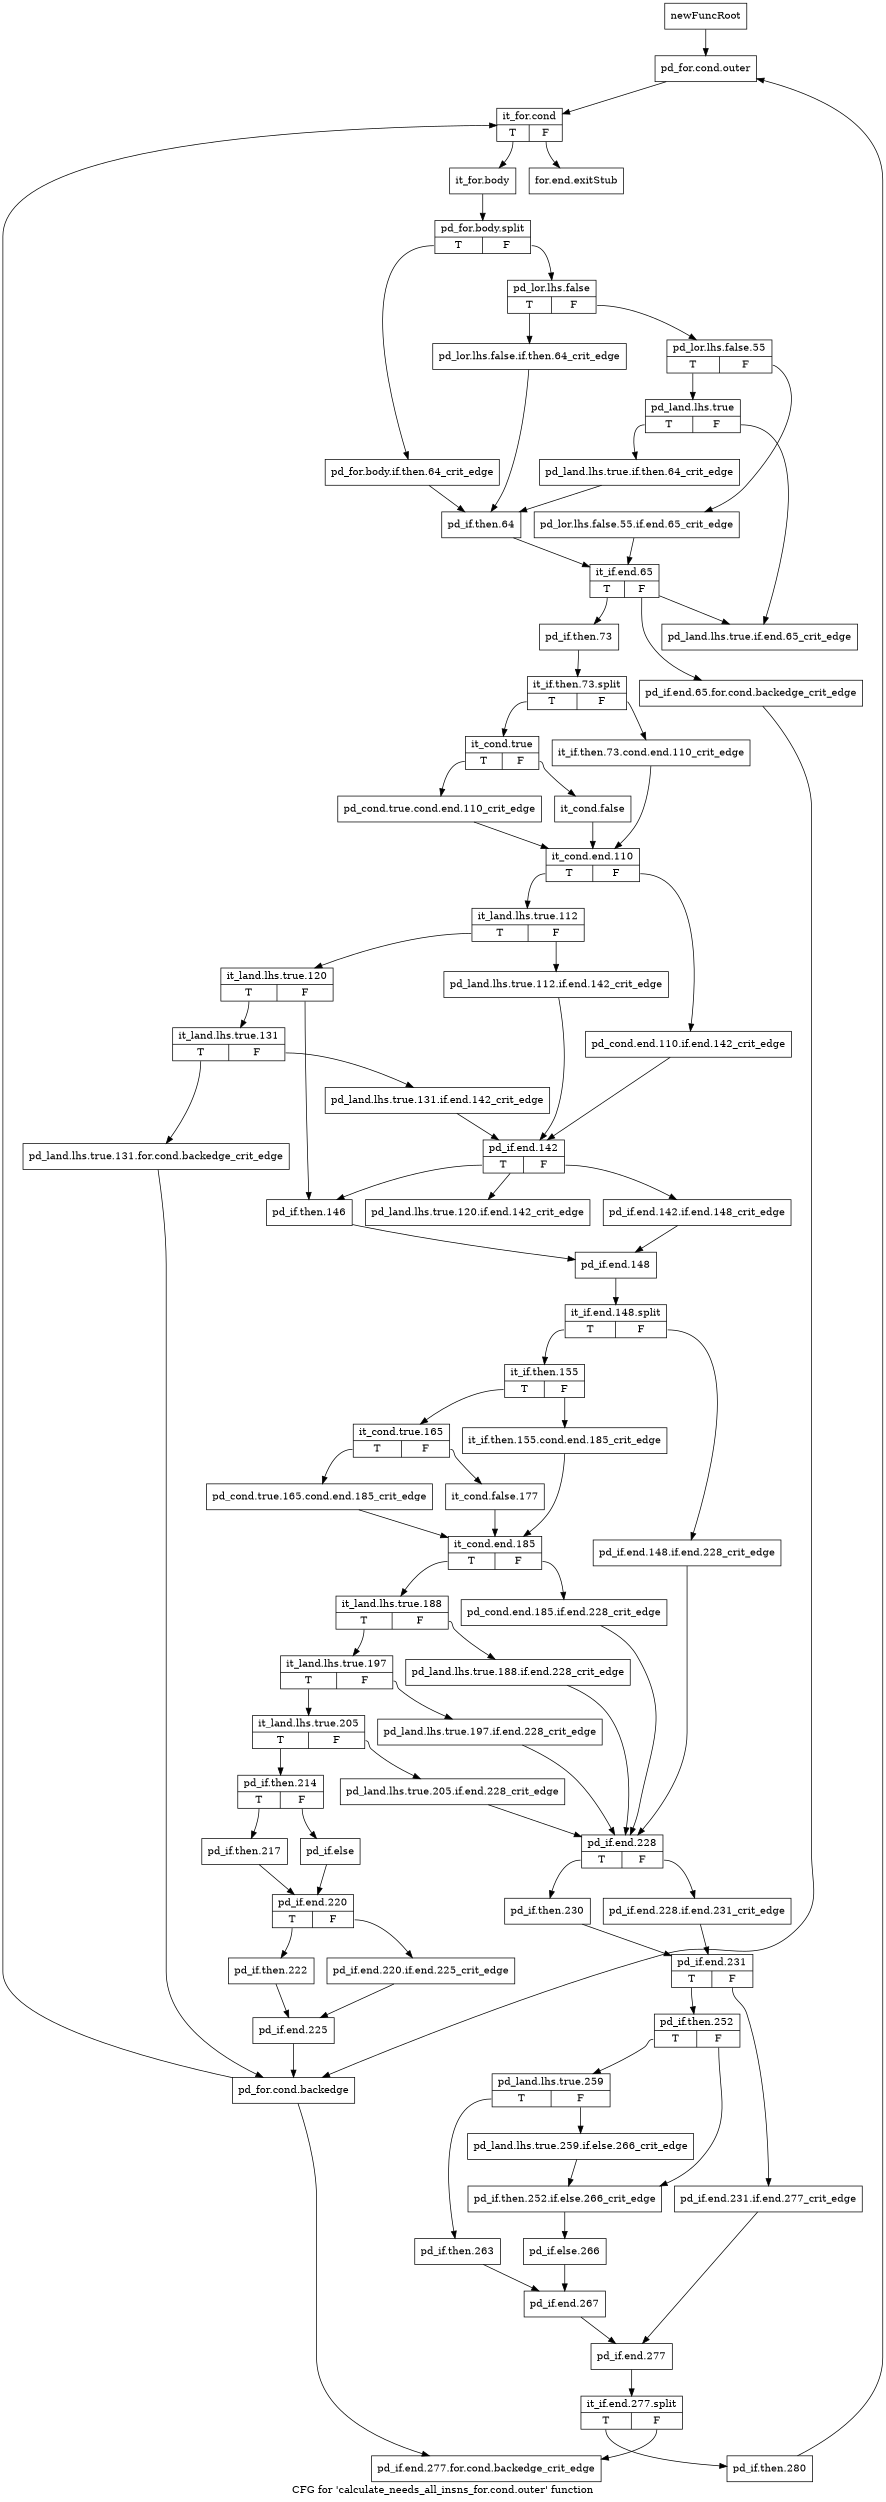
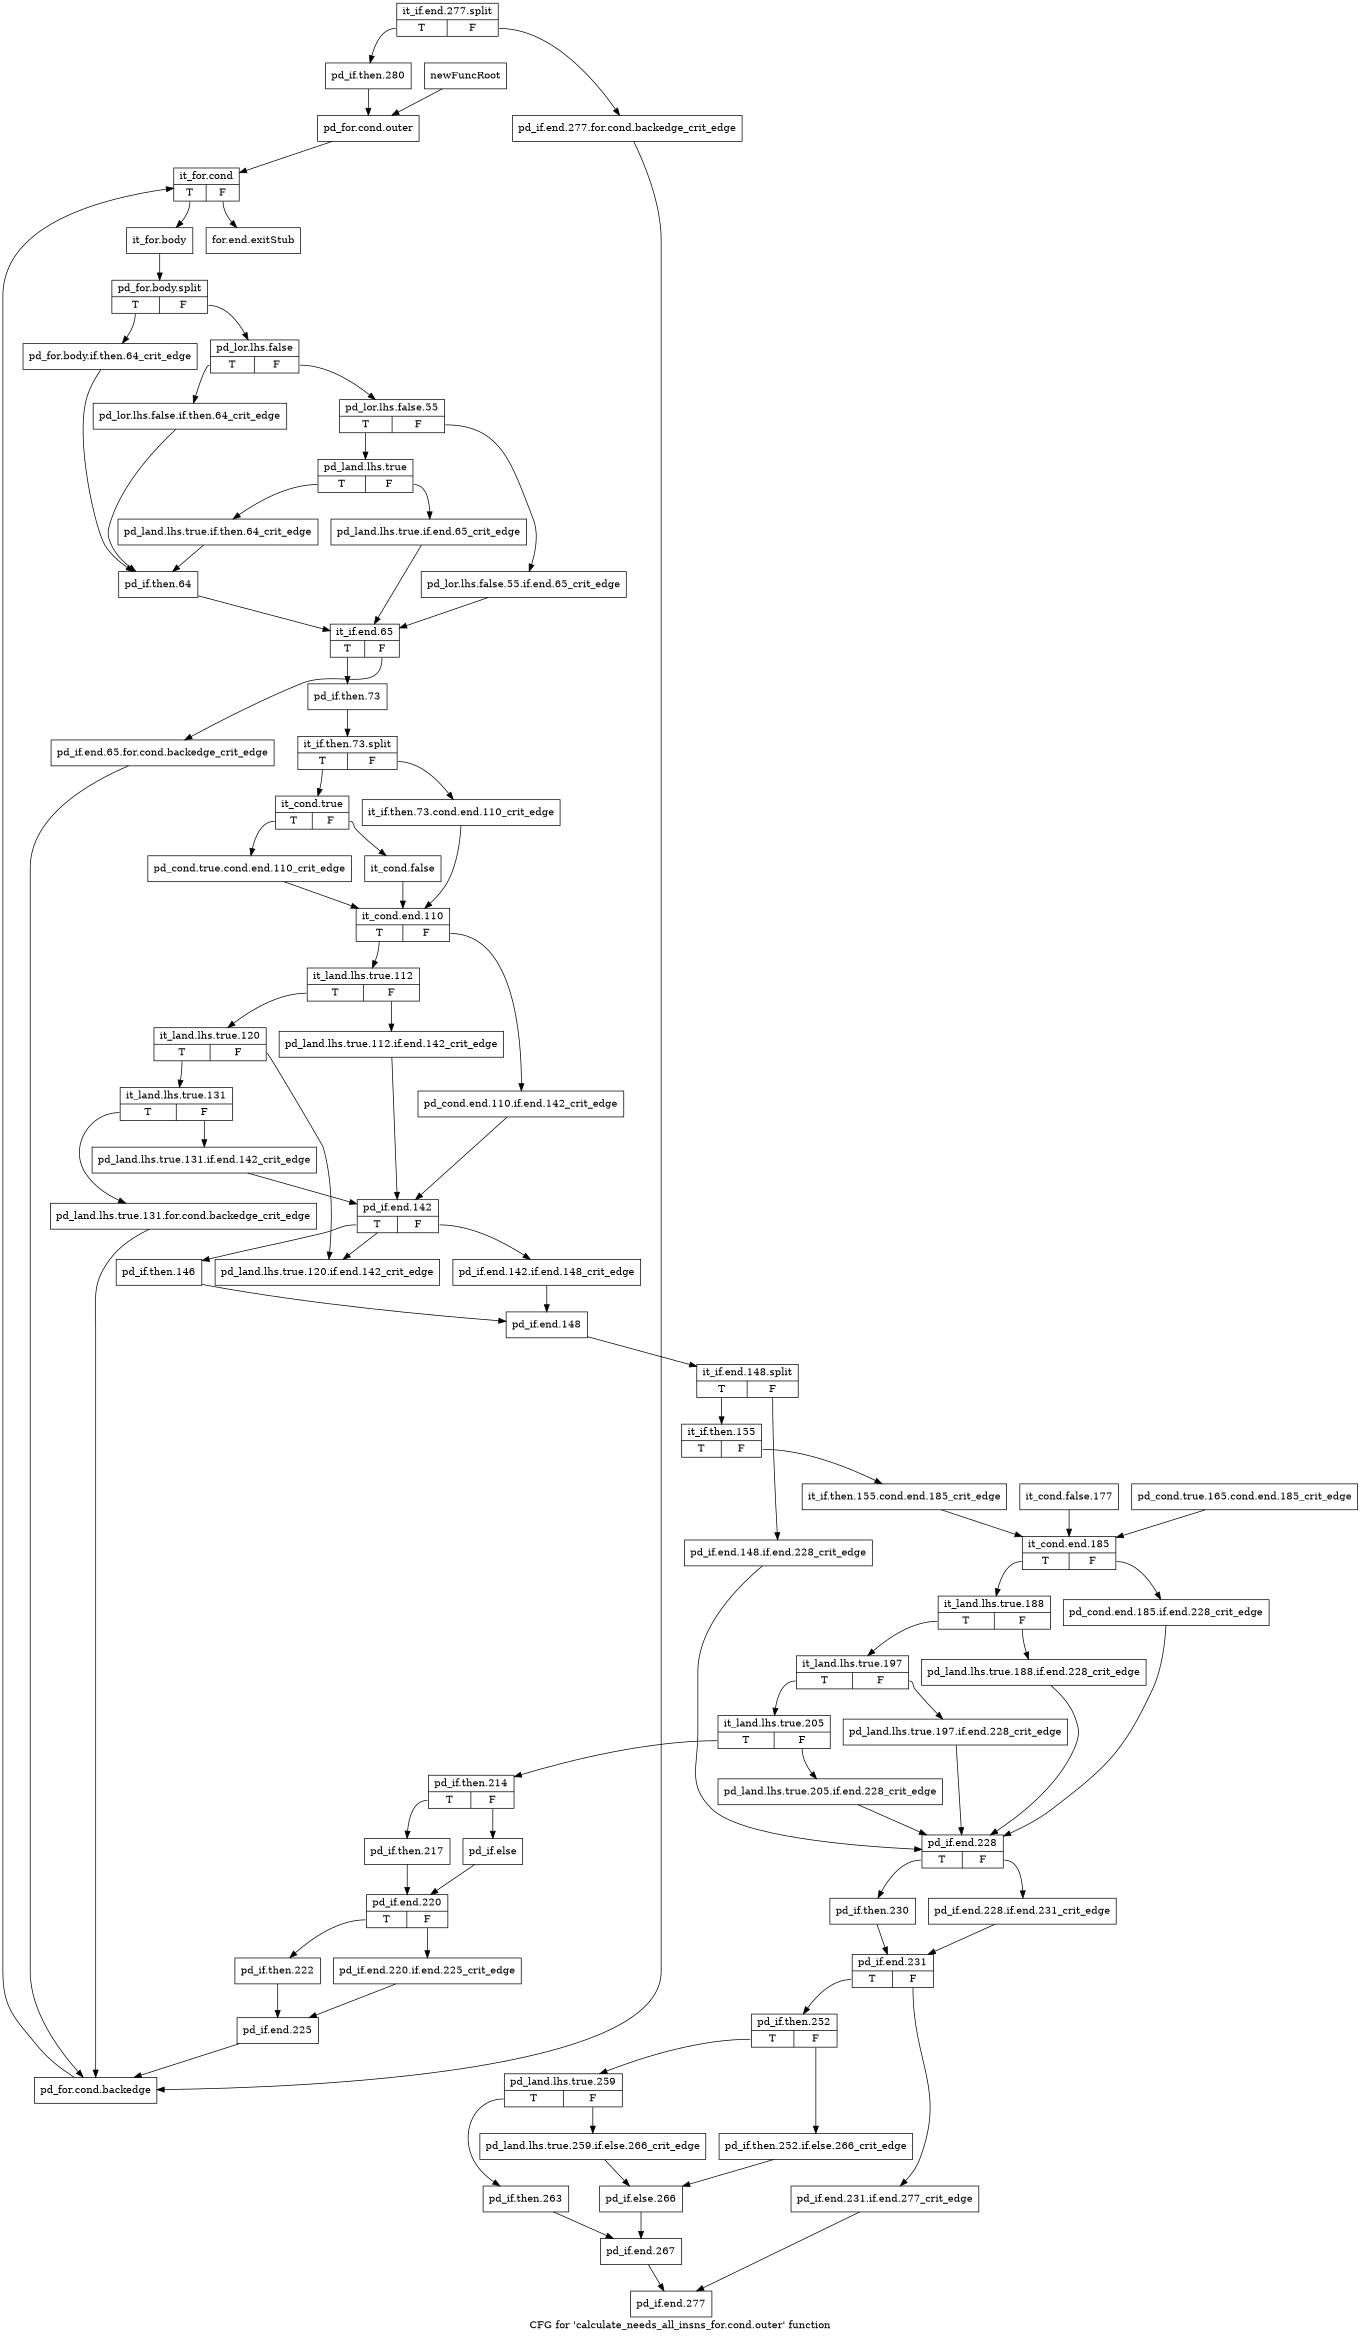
(691, 609) -> (400, 581)
(306, 1097) -> (322, 1145)
(401, 1441) -> none
(574, 2169) -> (614, 2170)
(317, 2306) -> (661, 1320)
(632, 2379) -> none
